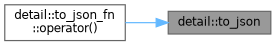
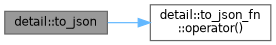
(141, 23) -> (123, 23)
